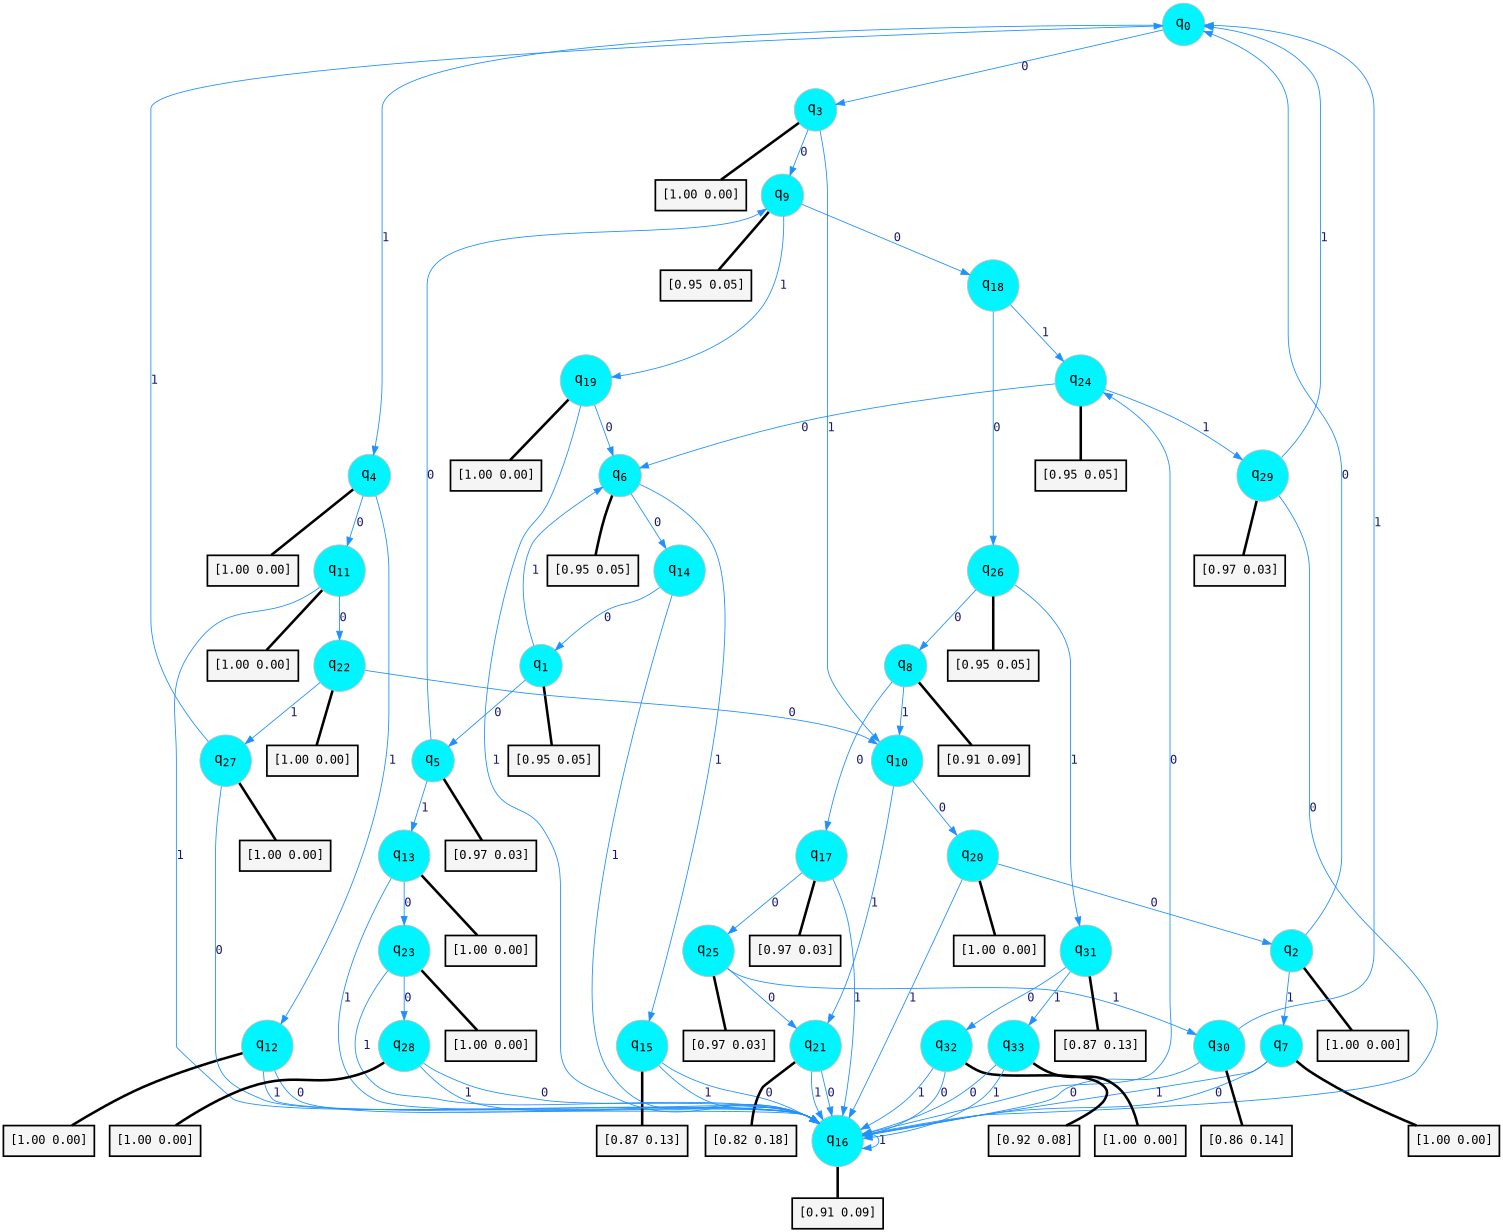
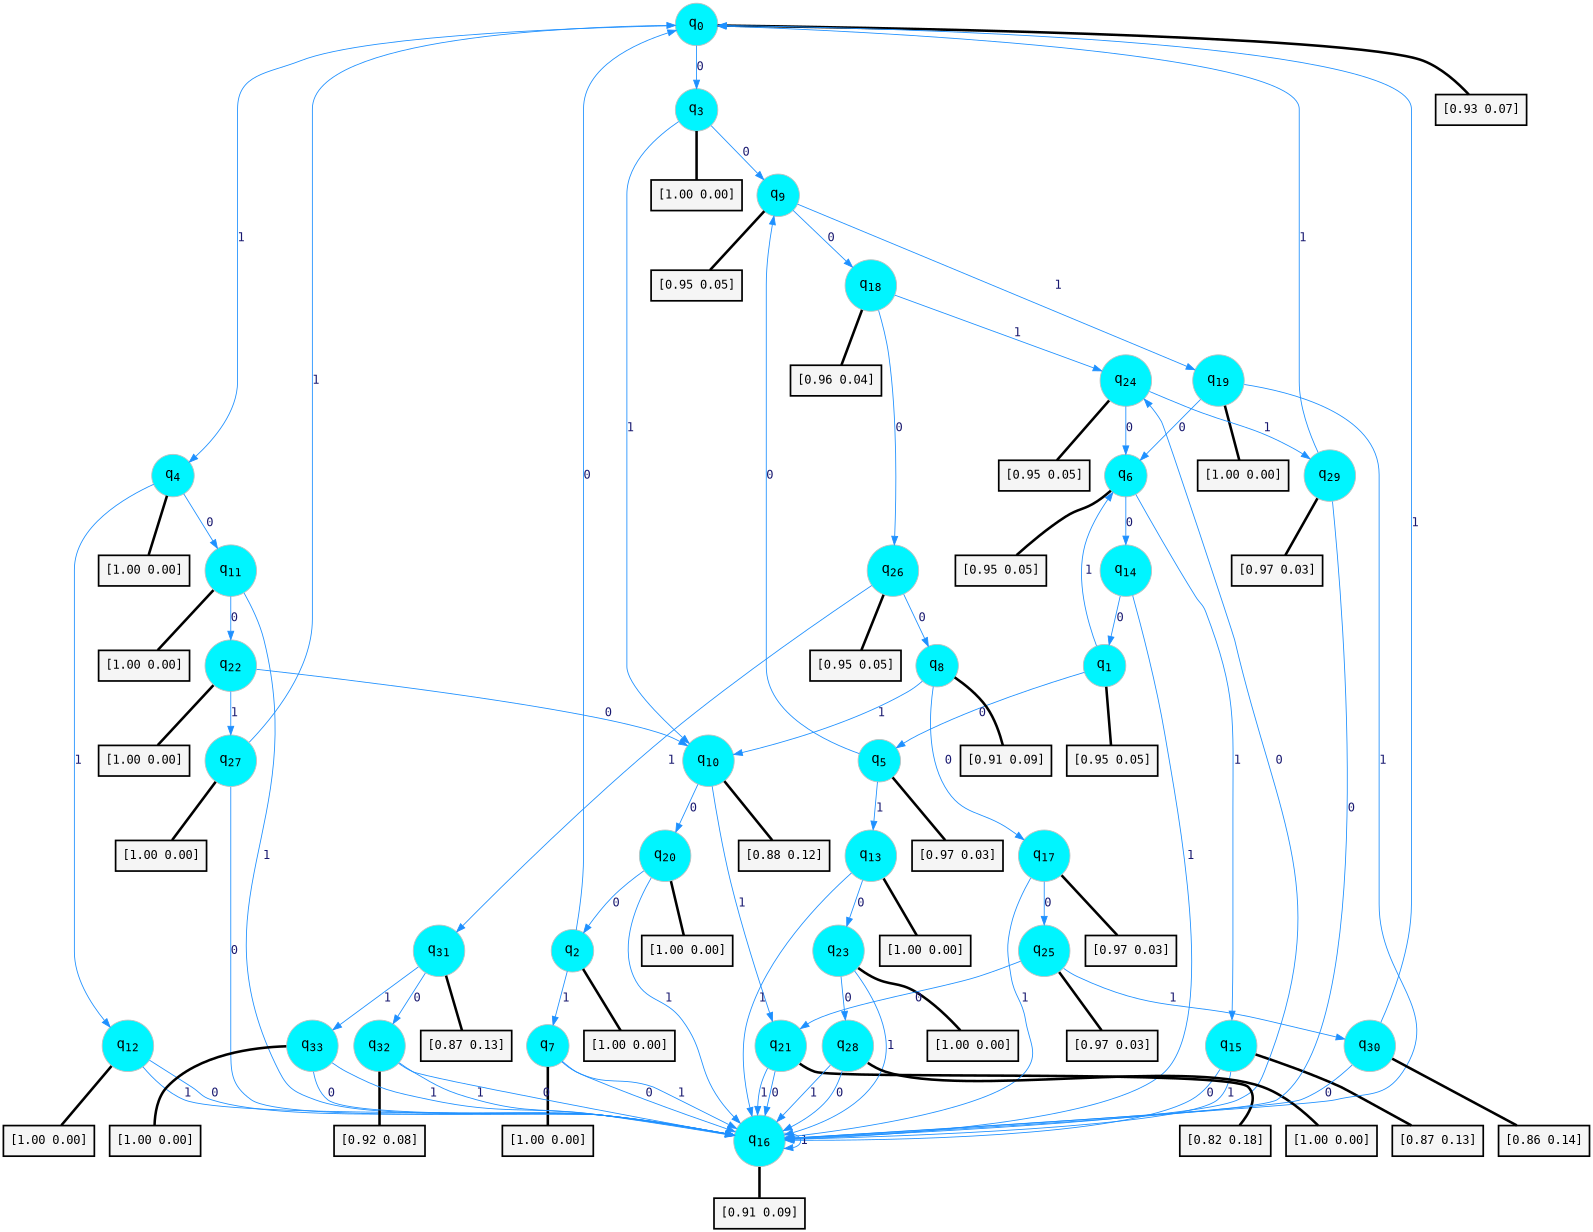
none -> (1481, 110)
none -> (836, 381)
none -> (784, 856)
